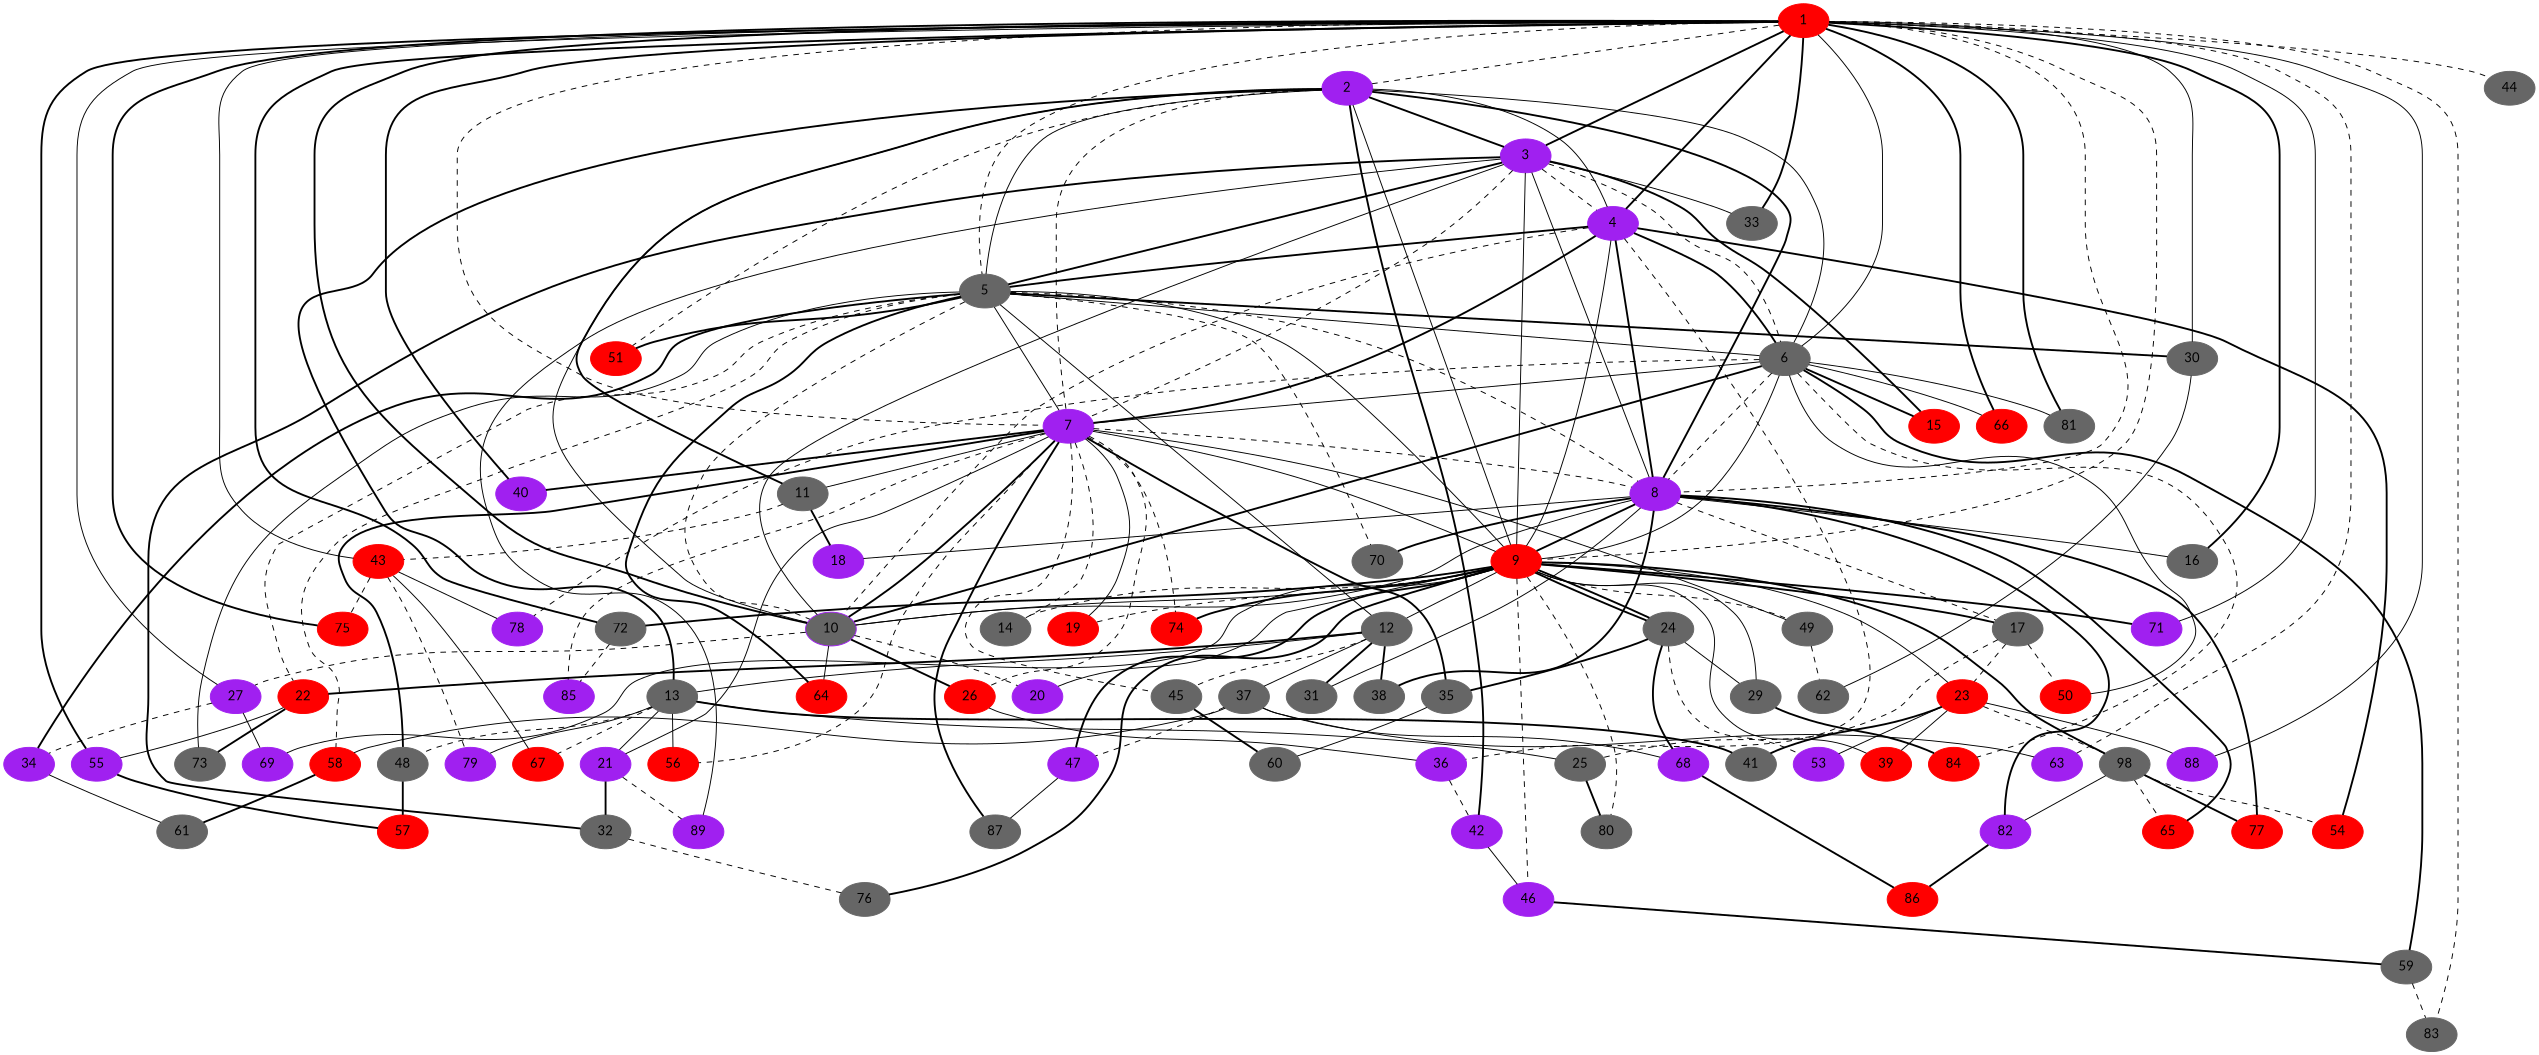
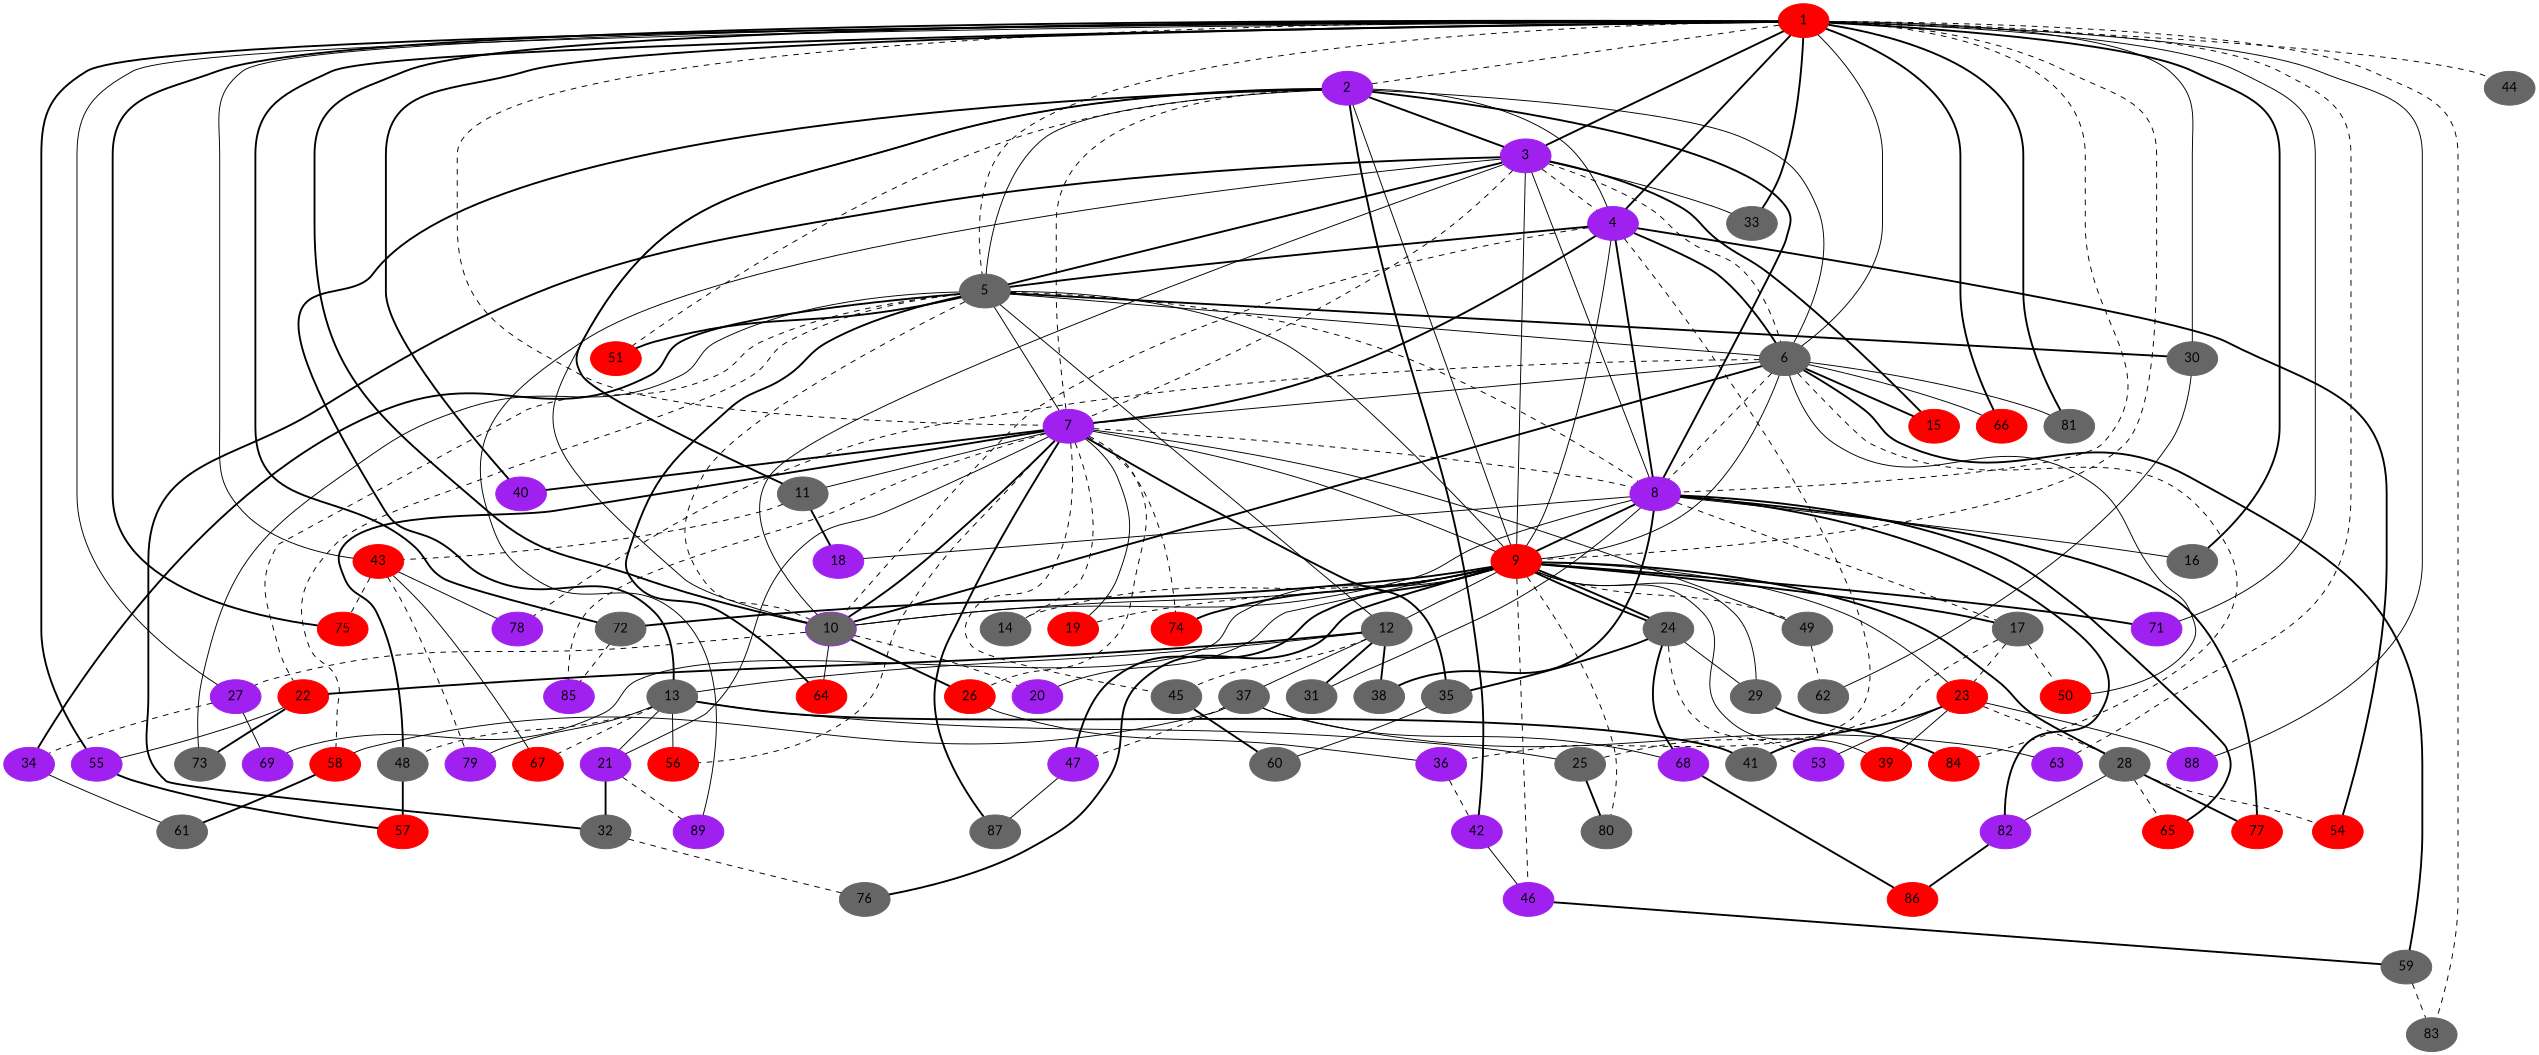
(1377, 561) -> none
(2125, 764) -> (2125, 764)
